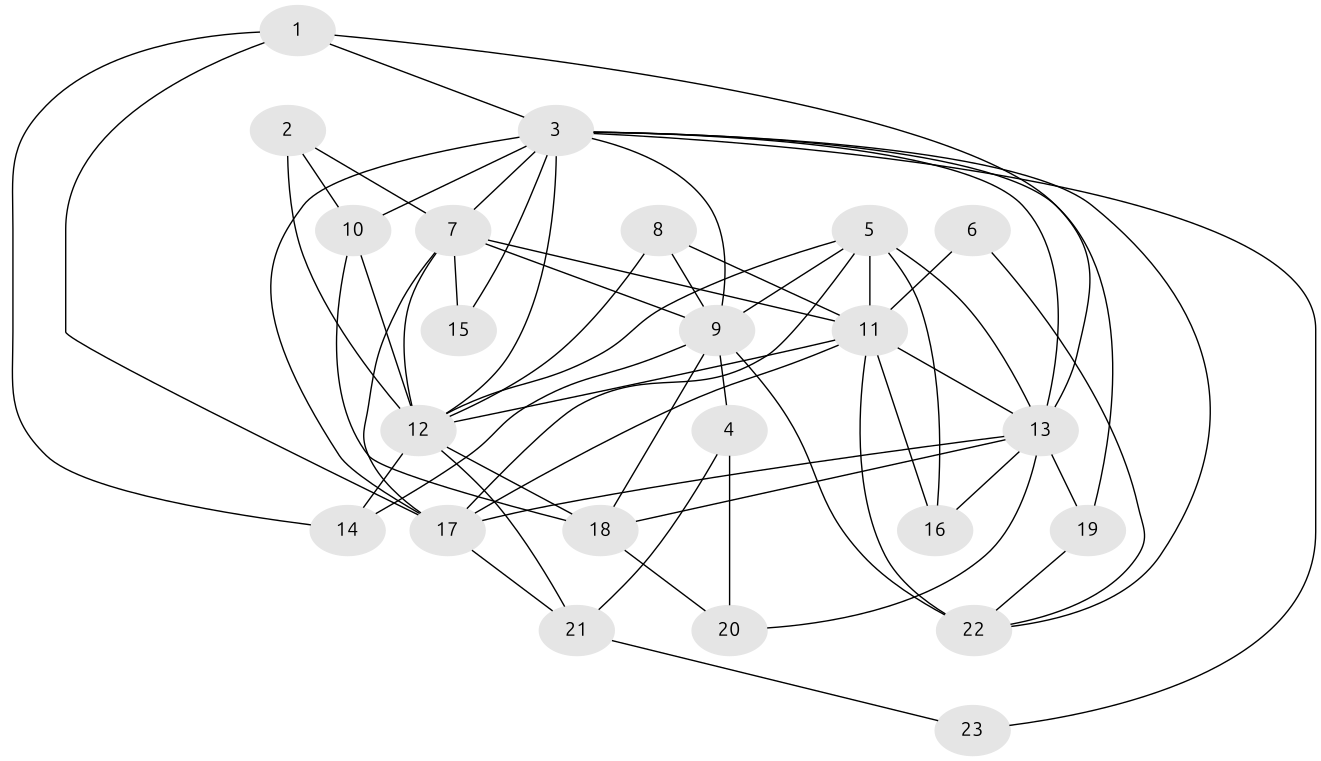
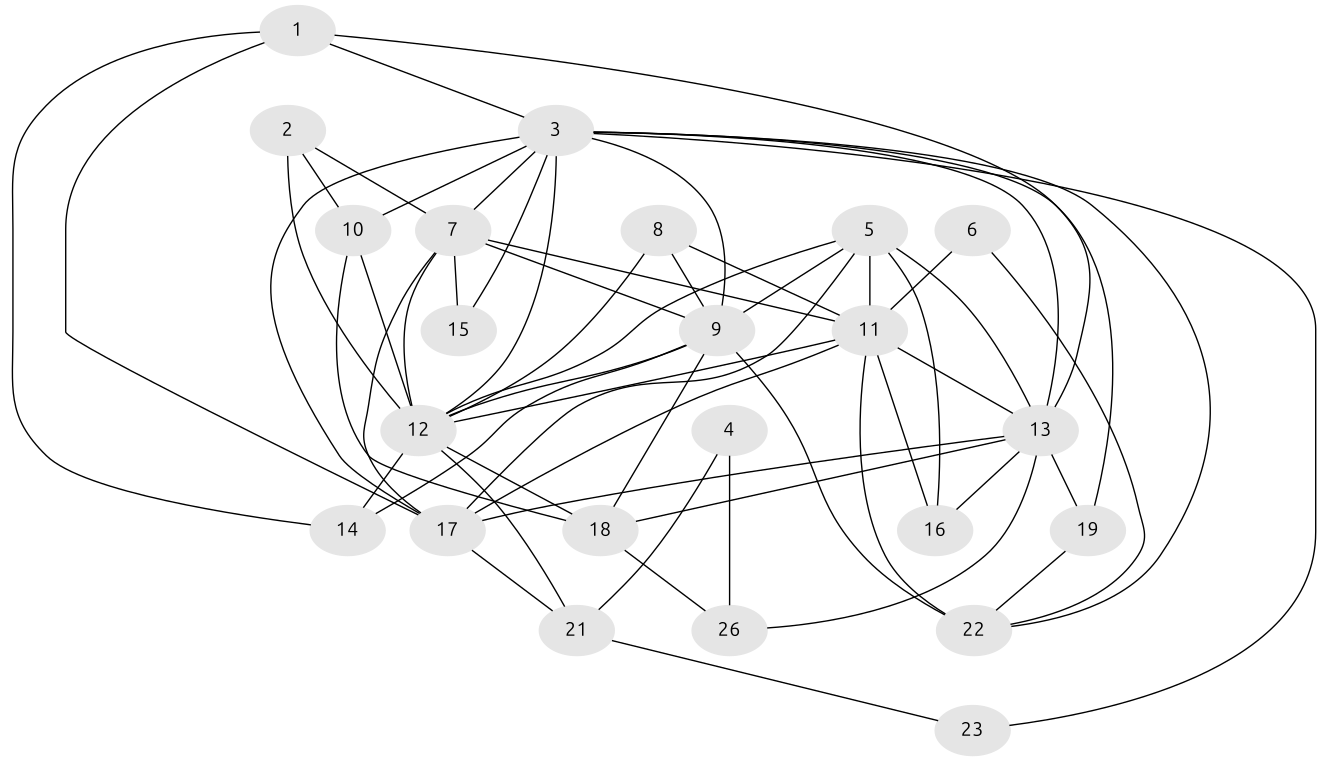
(723, 380) -> (568, 381)
(730, 631) -> (730, 631)
